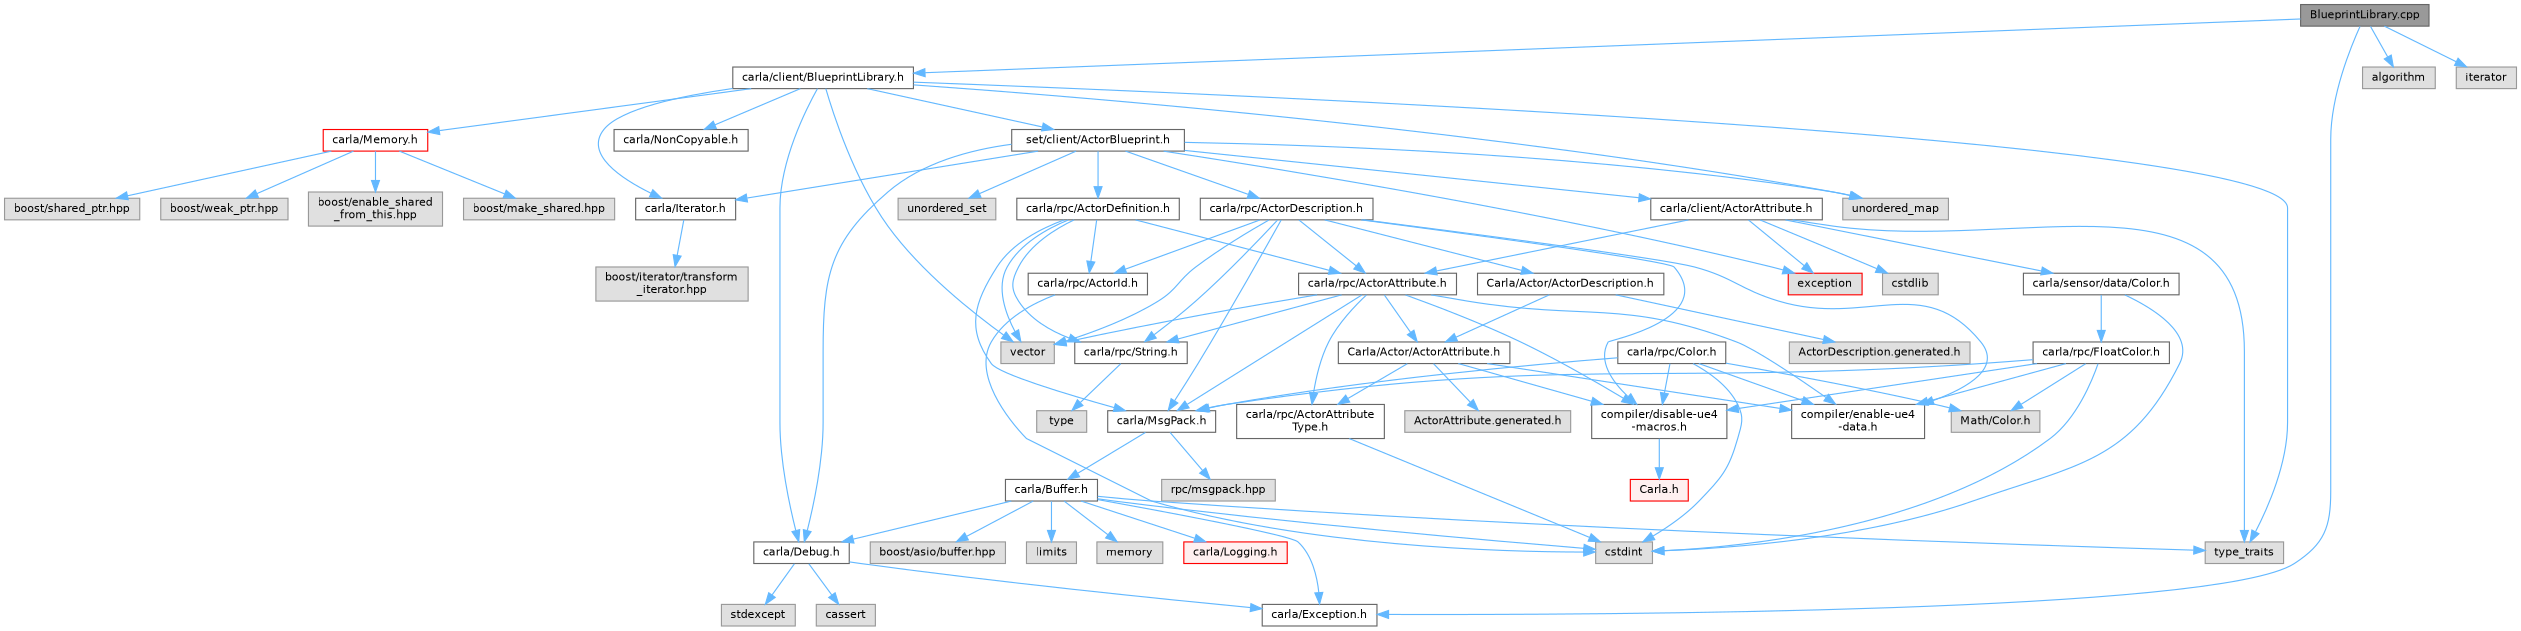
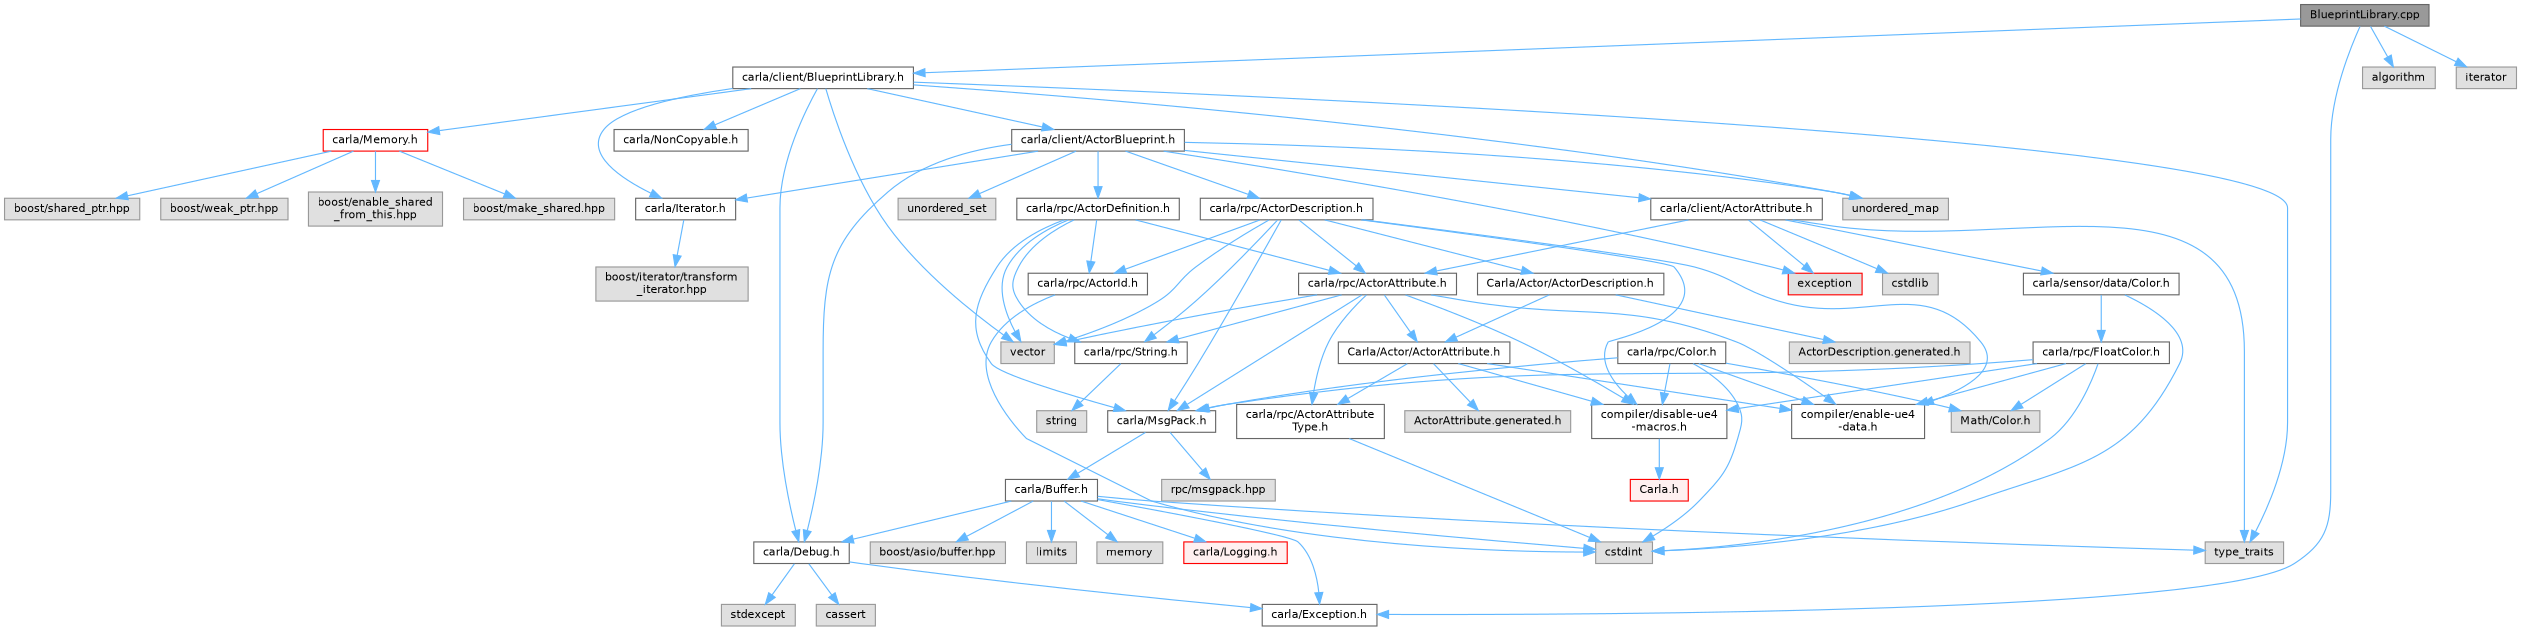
(1098, 140) -> (1098, 140)
(1062, 421) -> (1062, 421)
